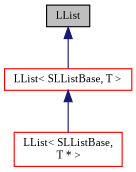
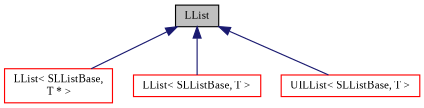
none -> (350, 86)
(68, 117) -> (129, 50)
